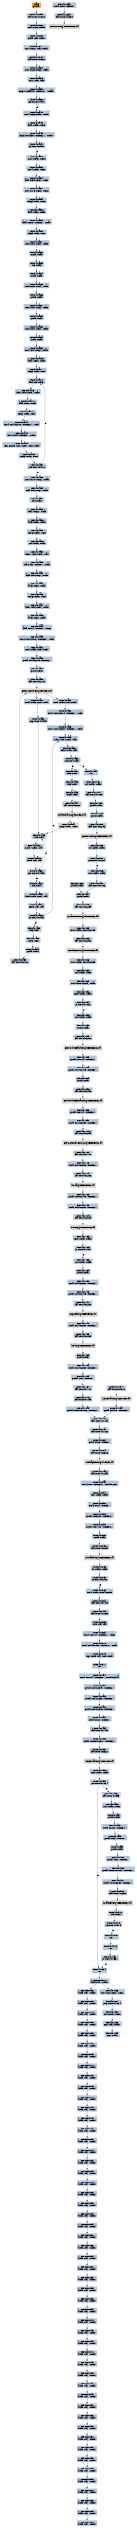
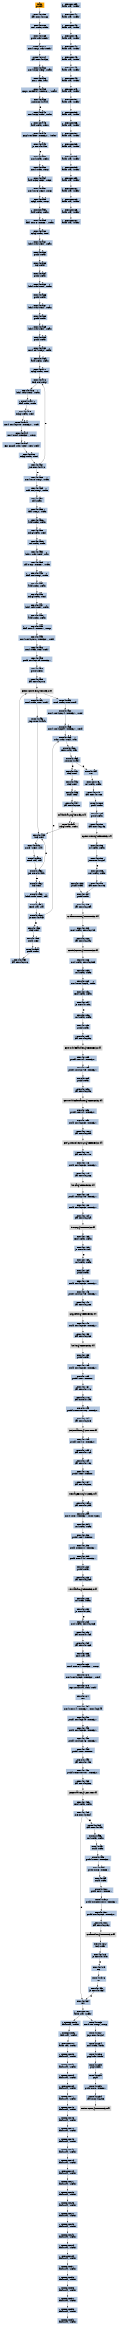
(91, 1414) -> (83, 1414)
none -> (96, 2077)
(87, 2300) -> none
